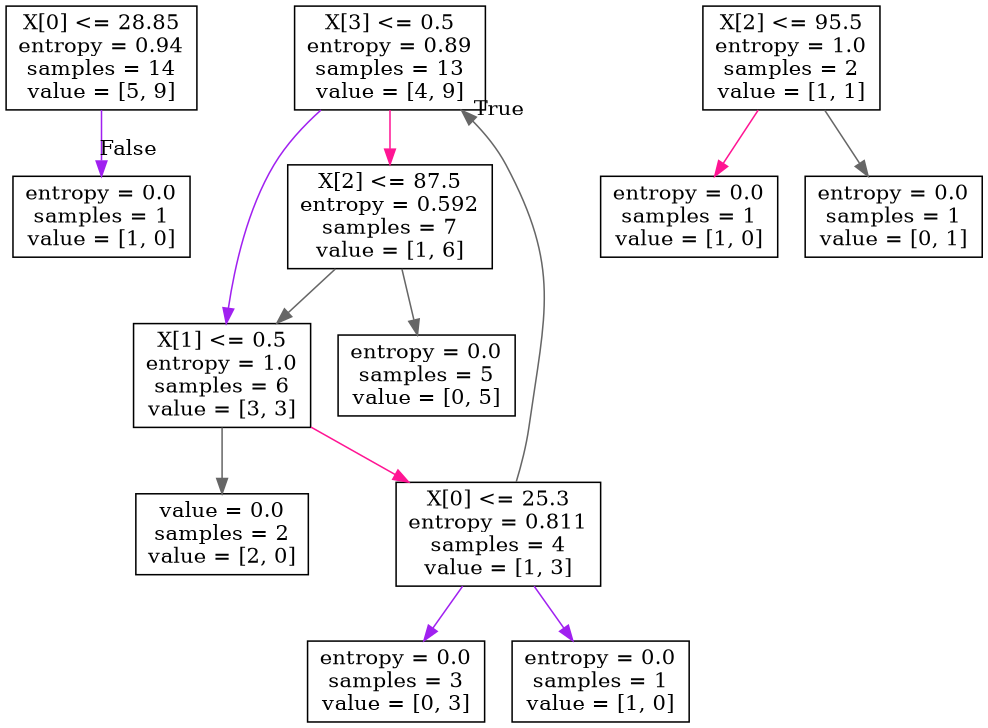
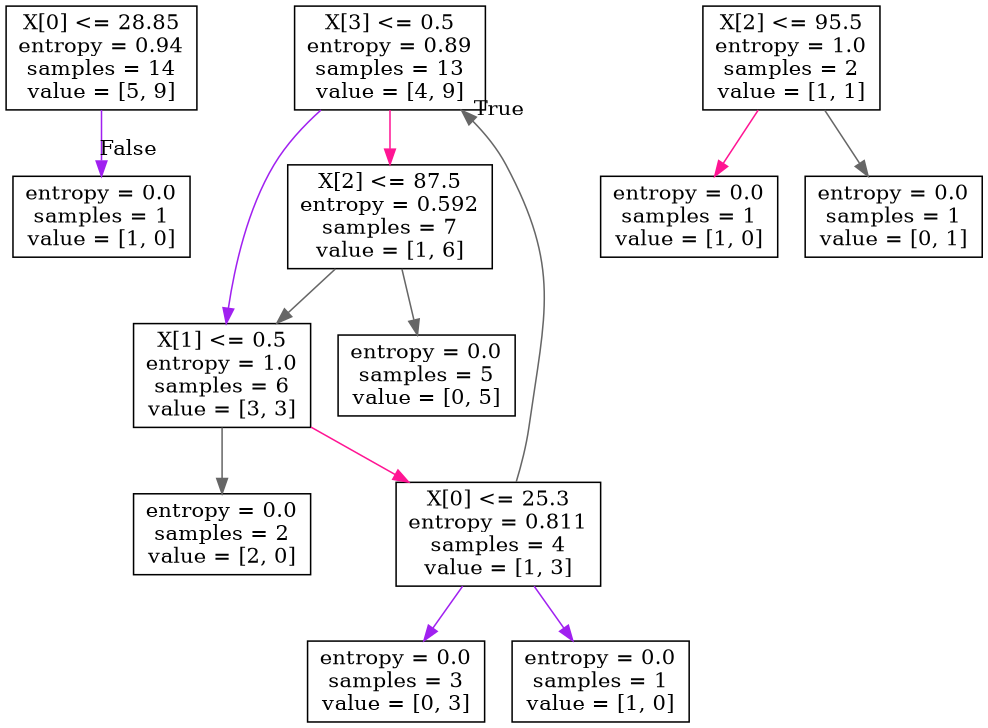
(222, 534) -> (222, 534)
